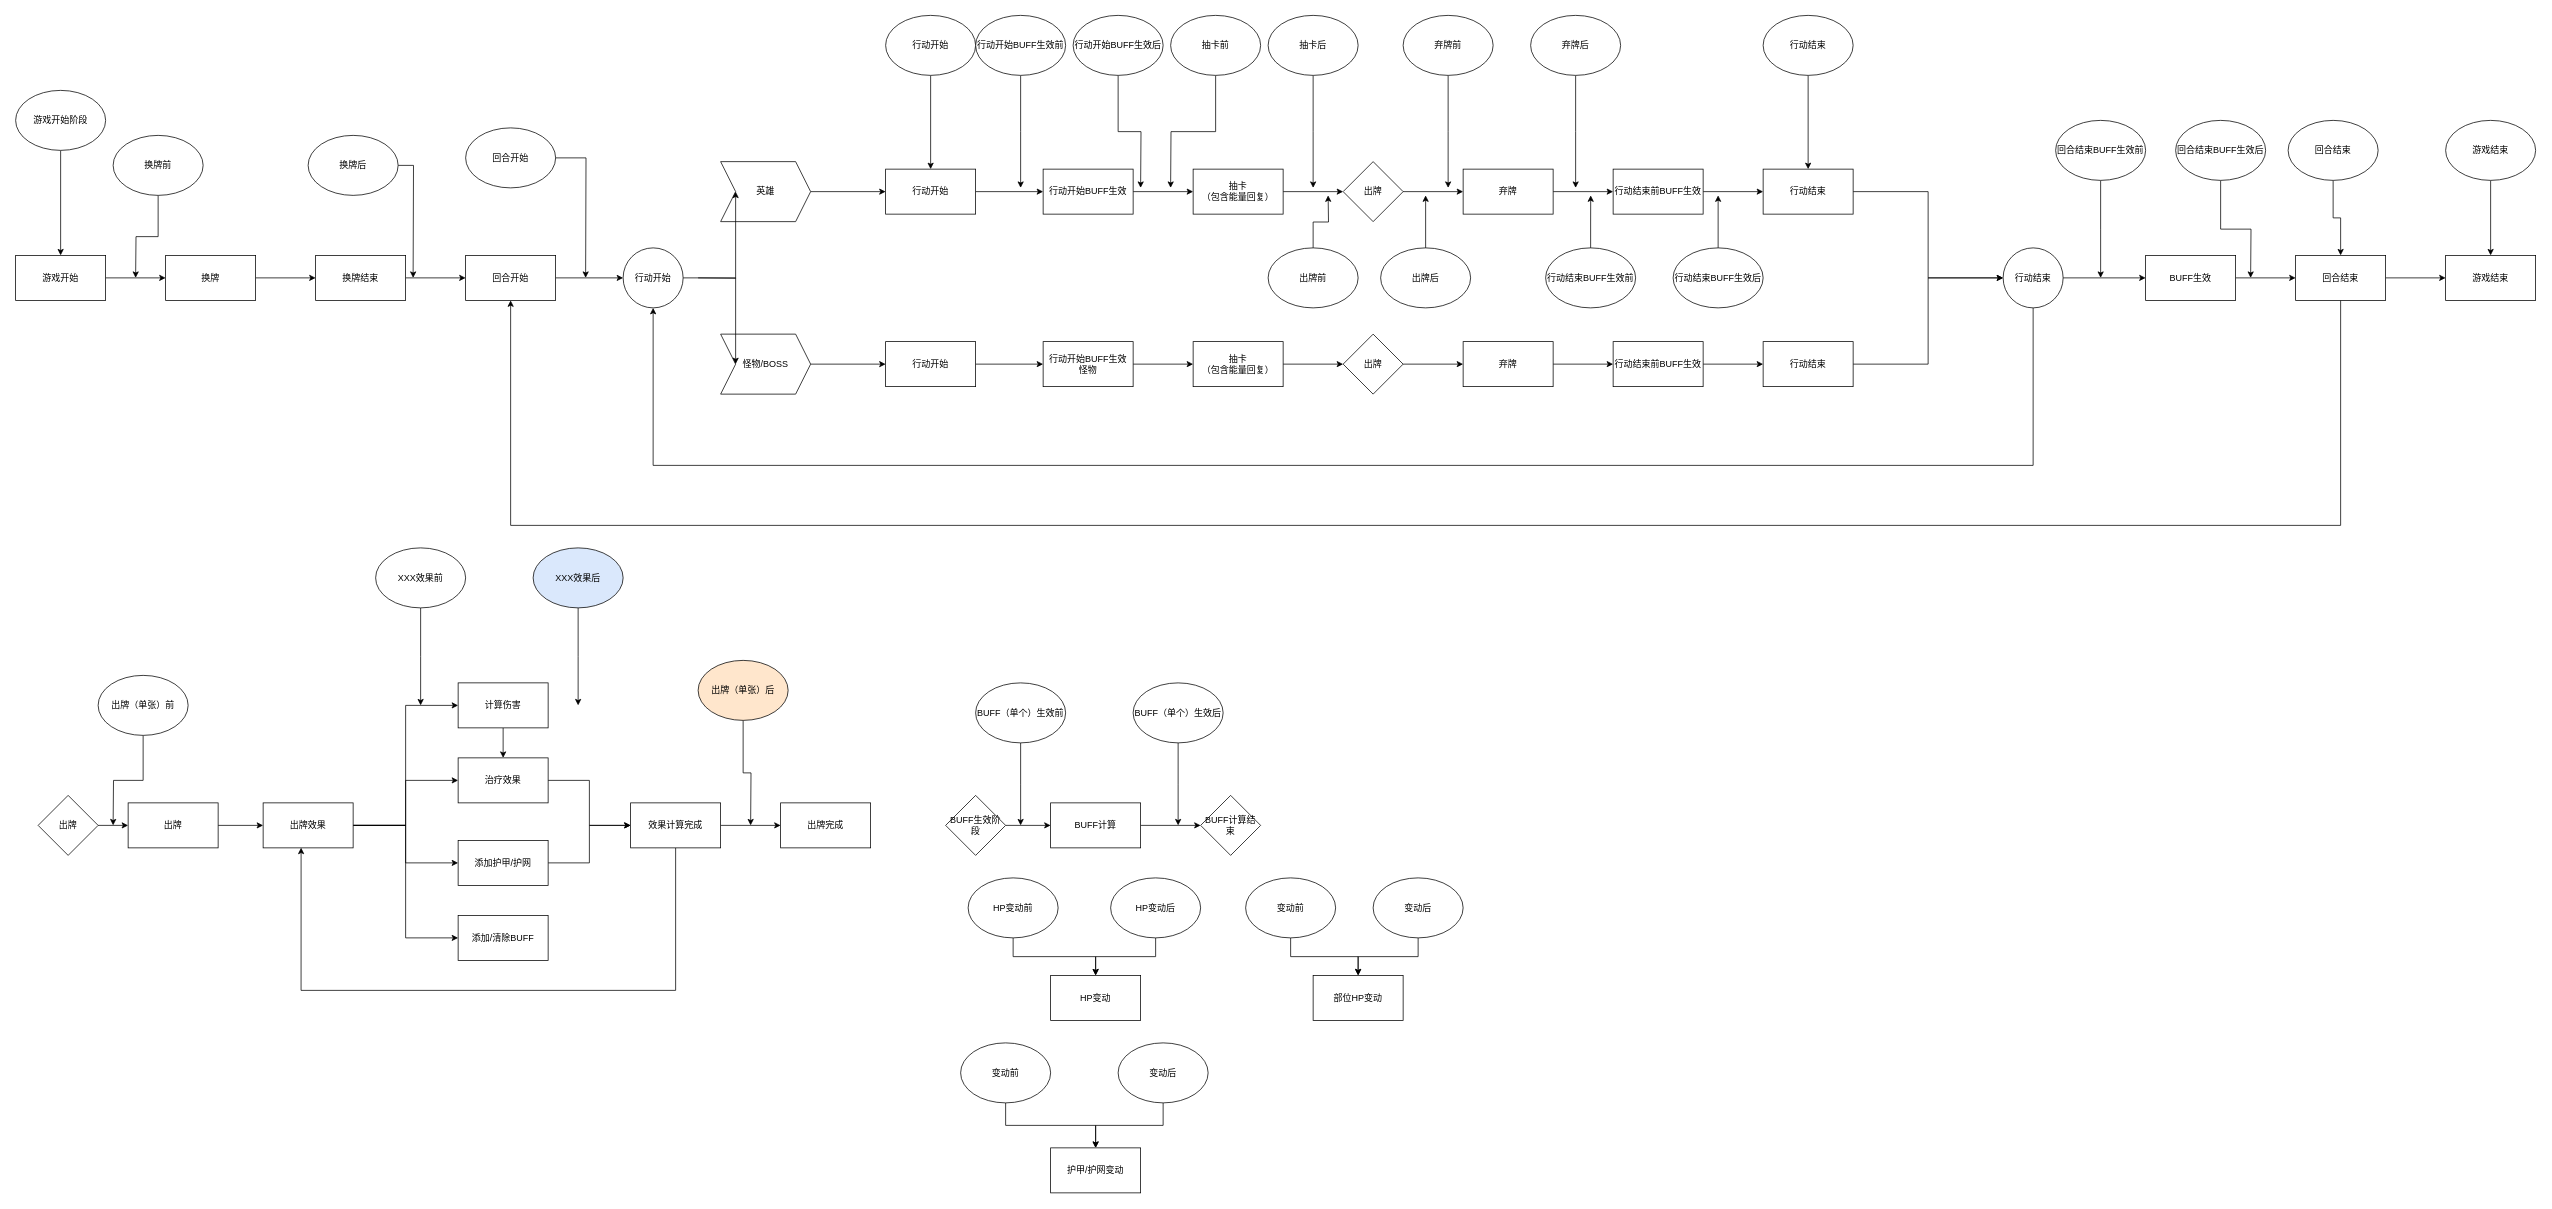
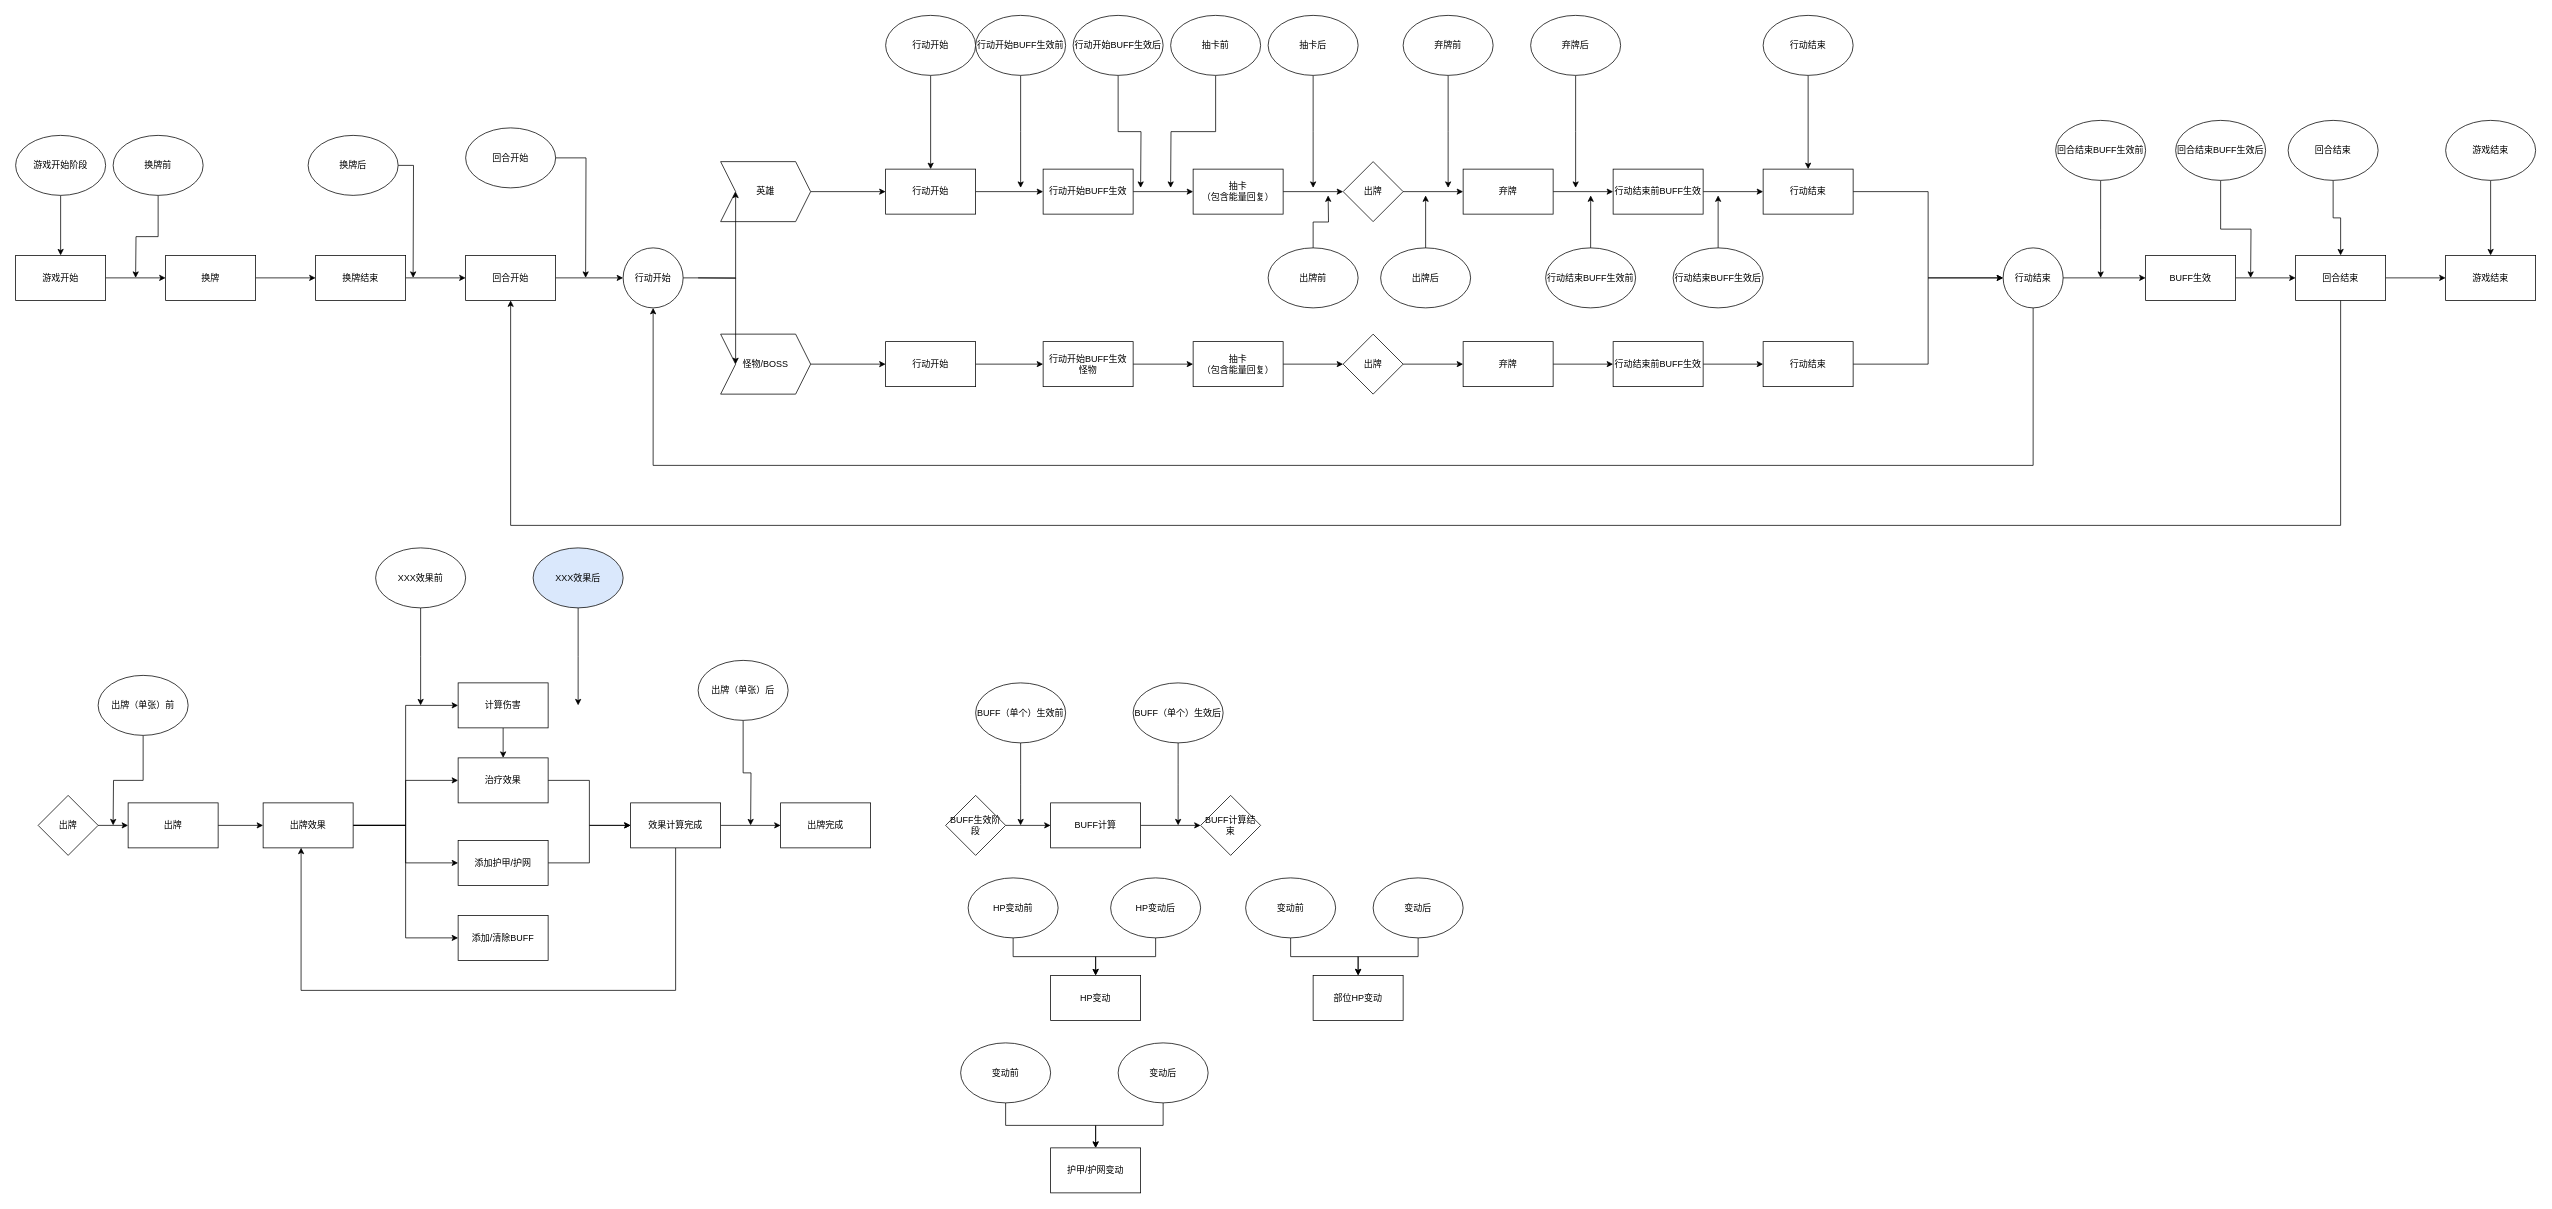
(60, 120) -> (60, 165)
(743, 690) -> (743, 690)
